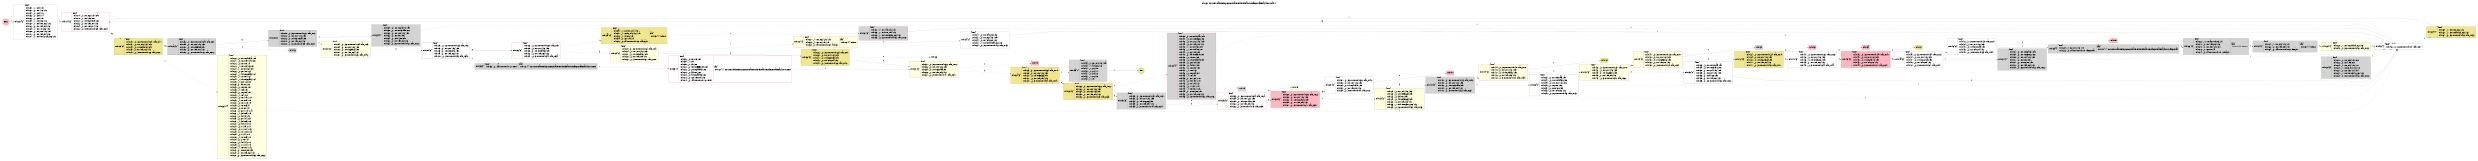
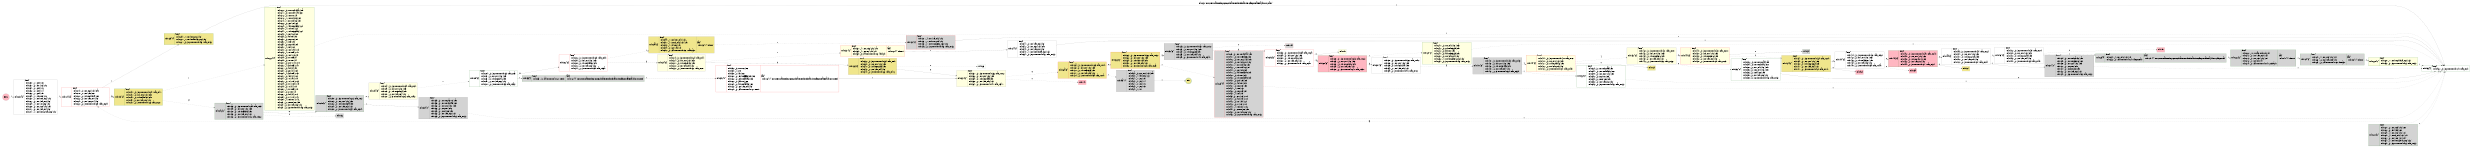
(2420, 41) -> (1335, 6)
(1450, 73) -> none
